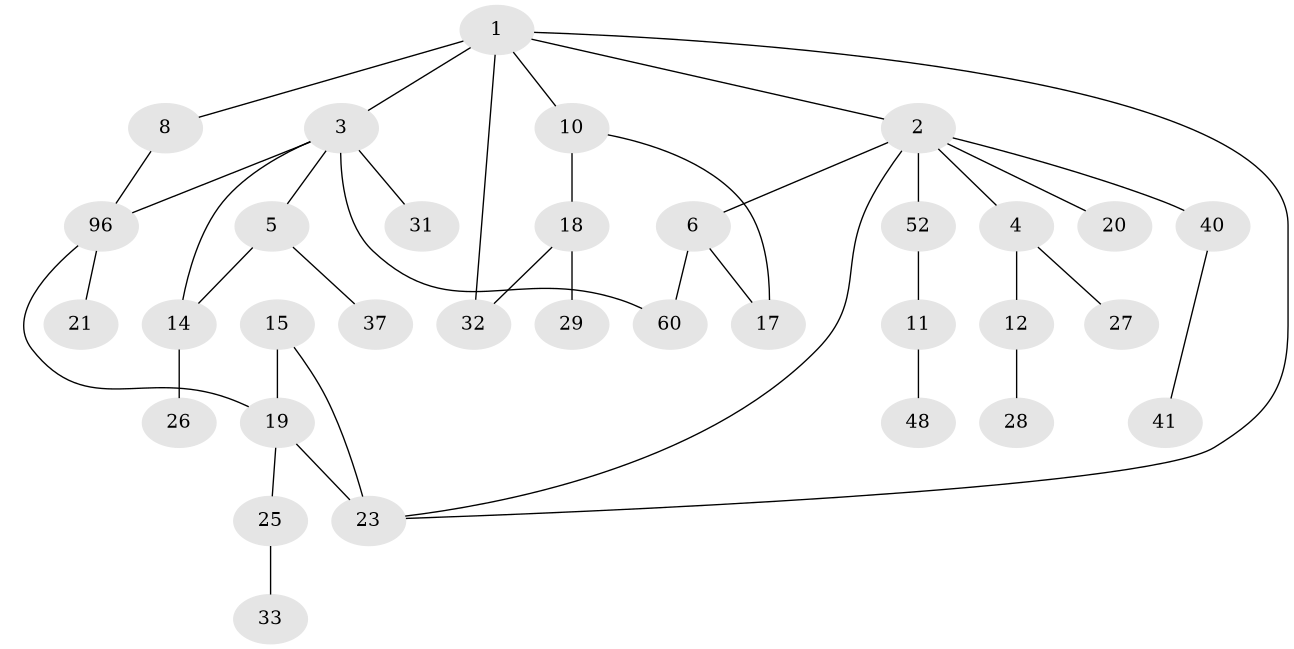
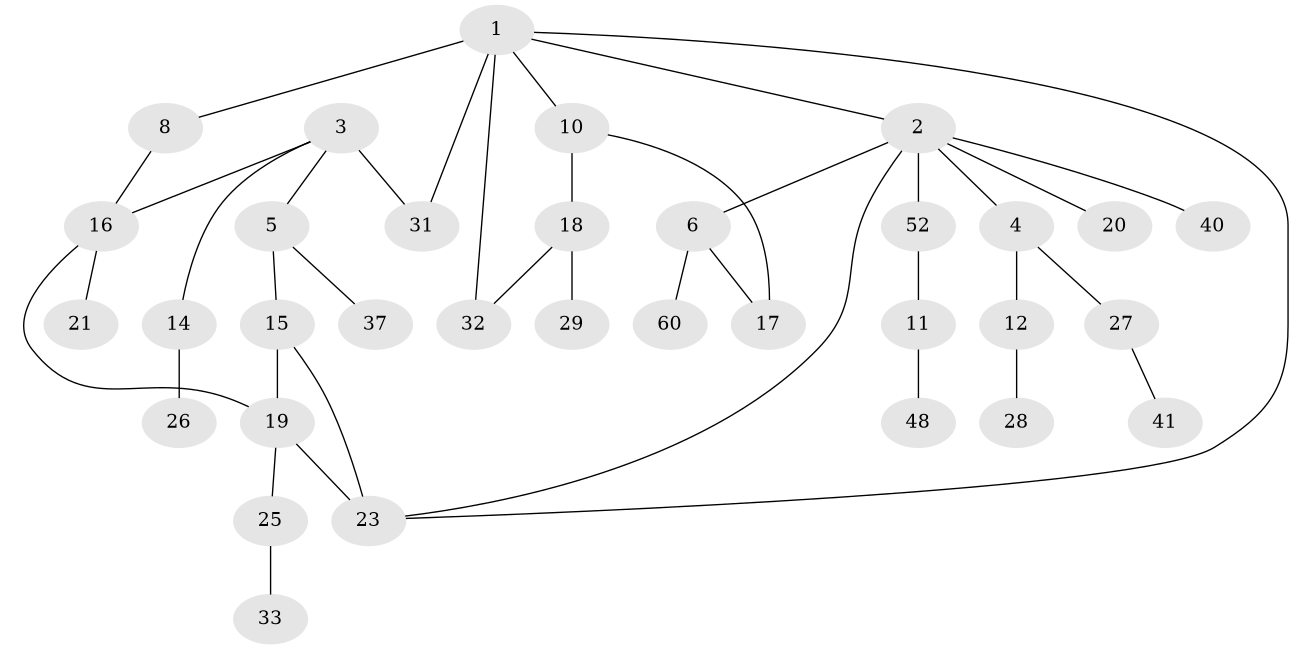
(419, 79) -> (460, 128)
(101, 226) -> (101, 226)
(226, 276) -> (275, 276)
(451, 290) -> none
(1189, 325) -> (1144, 374)
